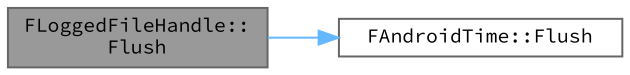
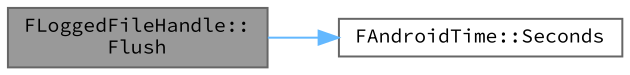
(481, 38) -> (481, 38)
